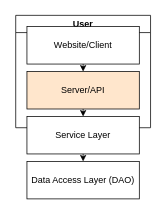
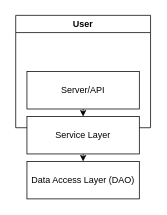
(83, 45) -> none
(83, 65) -> none
(83, 90) -> (83, 90)
